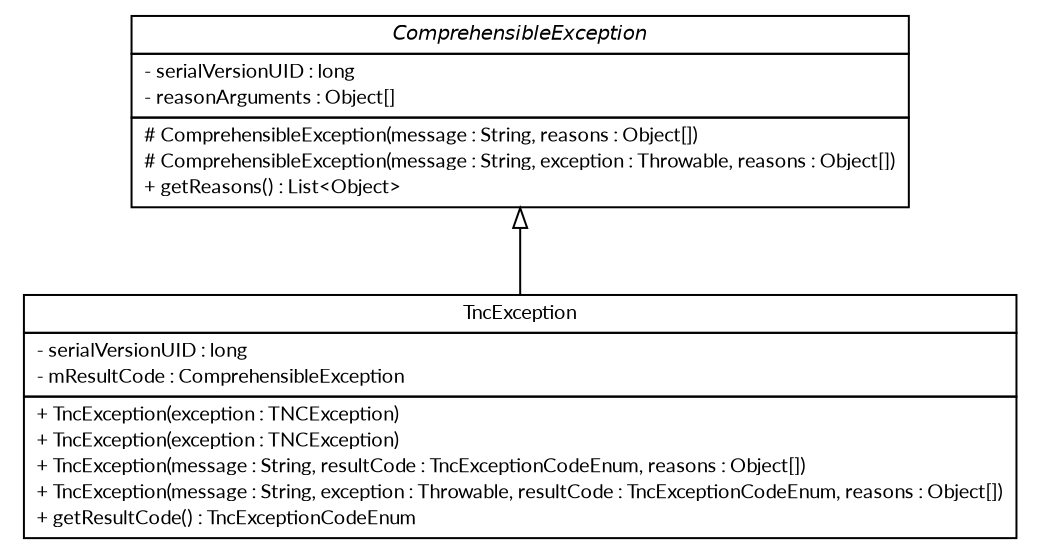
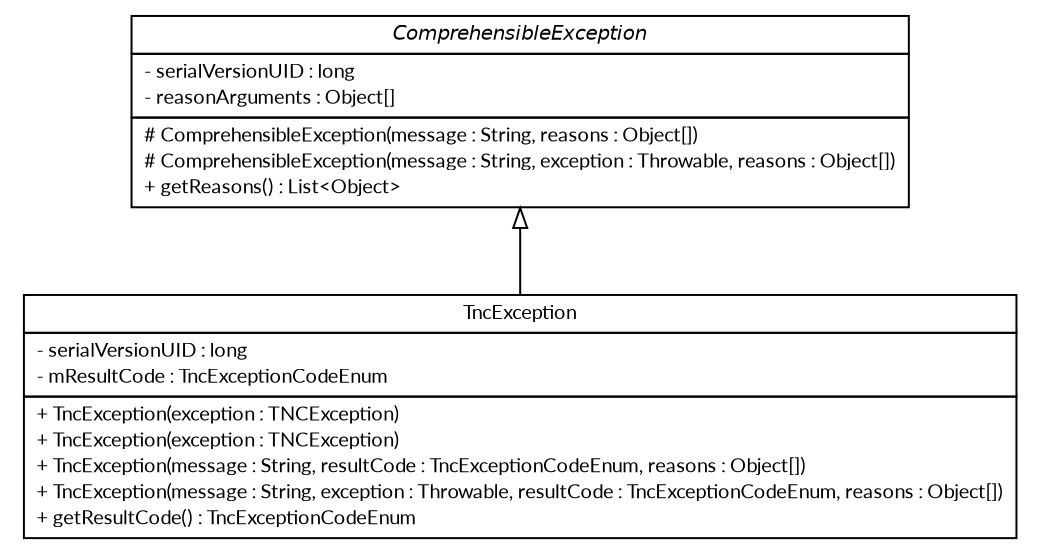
(221, 377) -> (212, 377)
